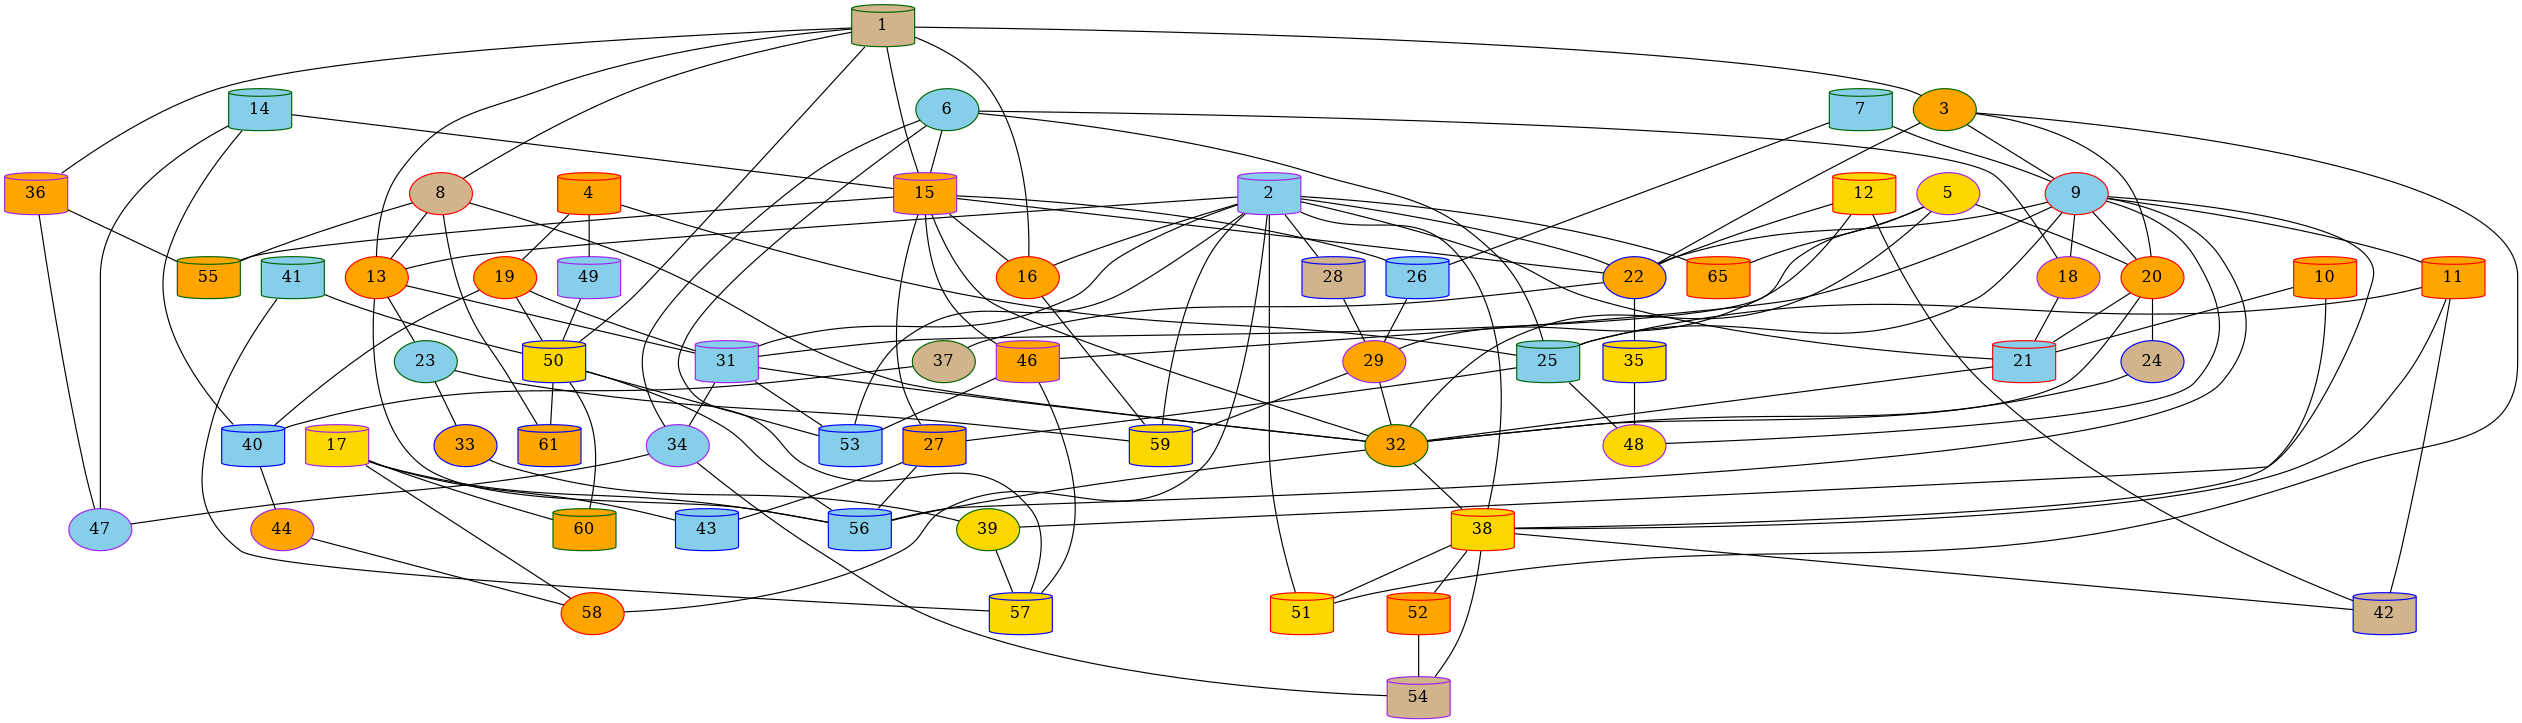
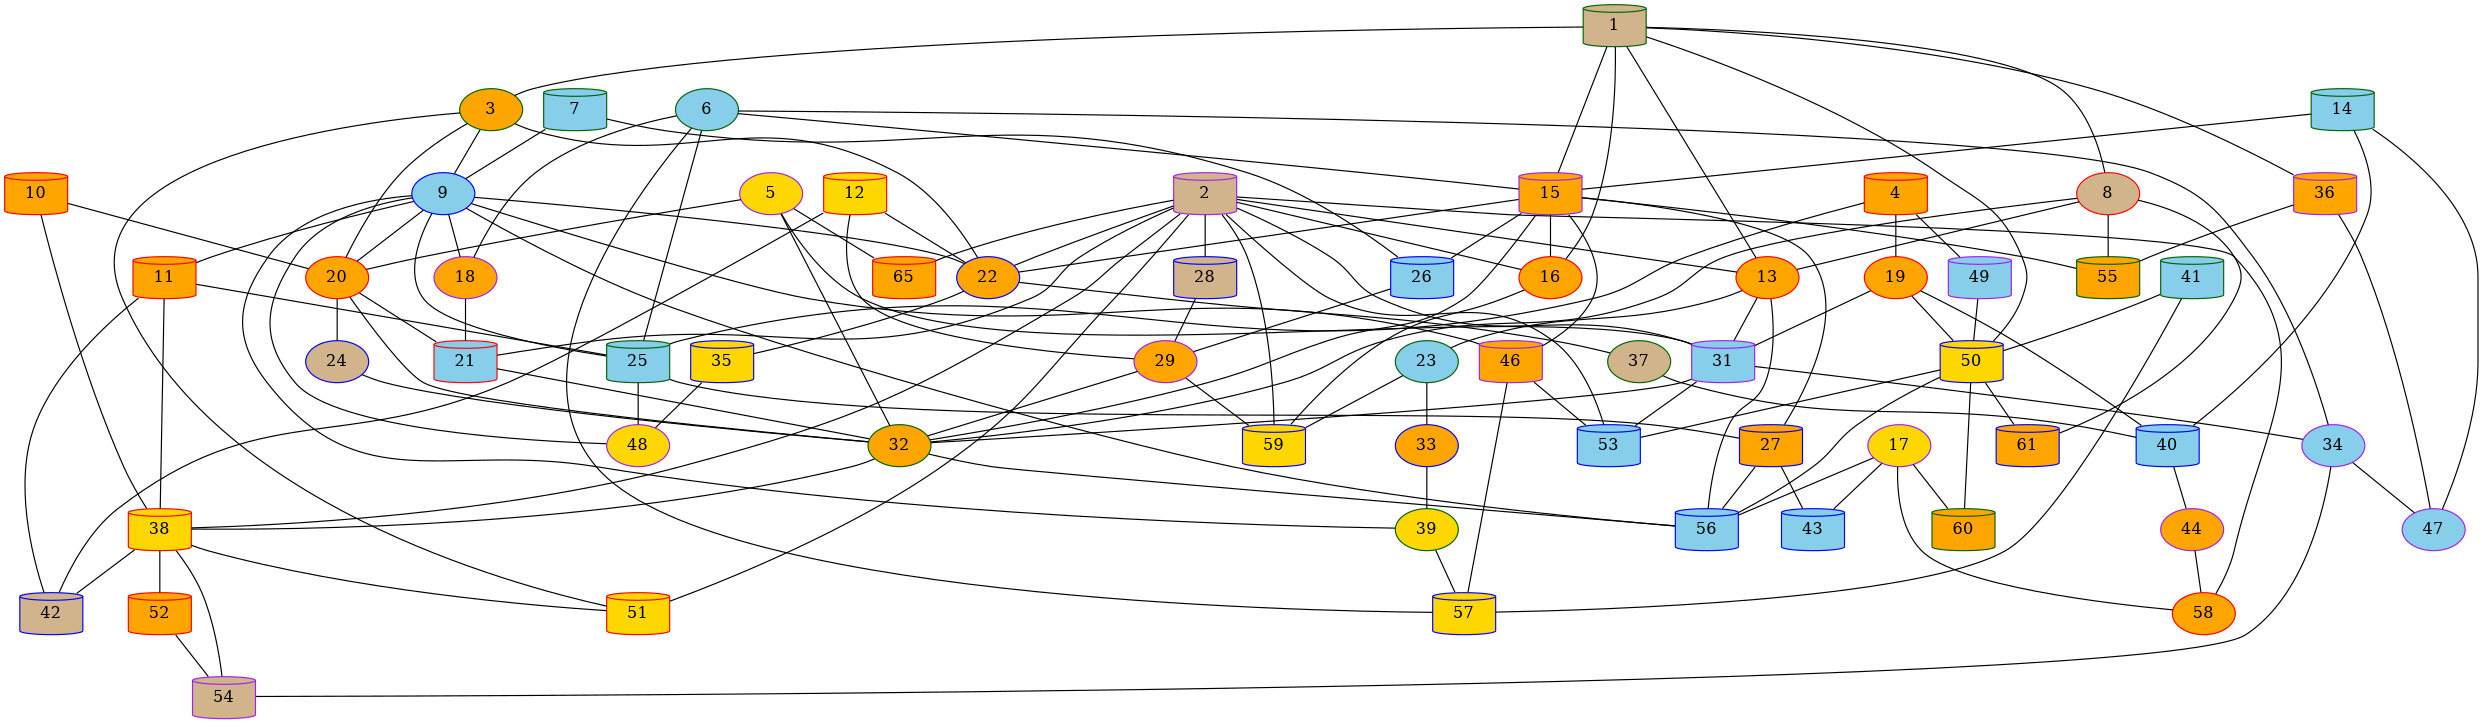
(1269, 194) -> (1205, 194)
(2077, 194) -> (443, 194)
(2169, 321) -> (188, 236)
(337, 446) -> (1899, 446)
